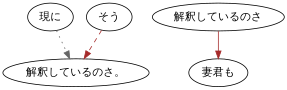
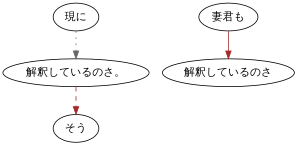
(95, 41) -> (76, 97)
(218, 41) -> (228, 41)
